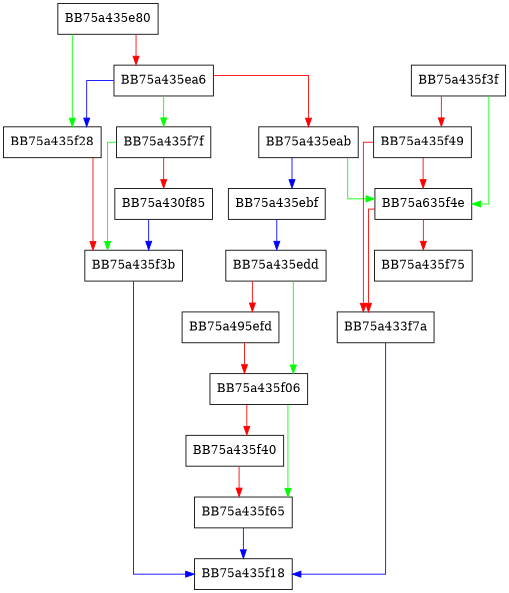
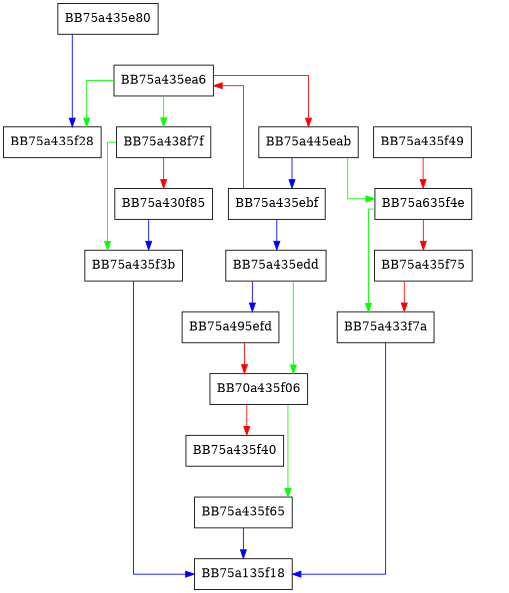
(136, 45) -> (244, 126)
(72, 76) -> (72, 76)
(458, 81) -> none
(87, 86) -> (87, 86)
(164, 142) -> (164, 142)
(308, 142) -> (308, 142)
(93, 200) -> none
(363, 218) -> (404, 292)
(368, 253) -> (368, 253)
(252, 292) -> (252, 292)
(259, 389) -> (259, 389)
(239, 477) -> none
(243, 574) -> (243, 574)
